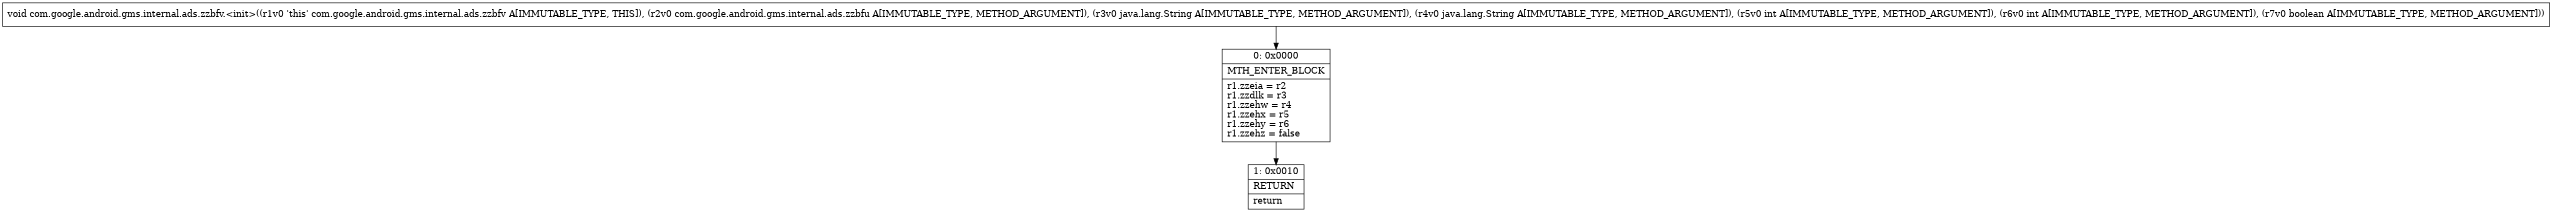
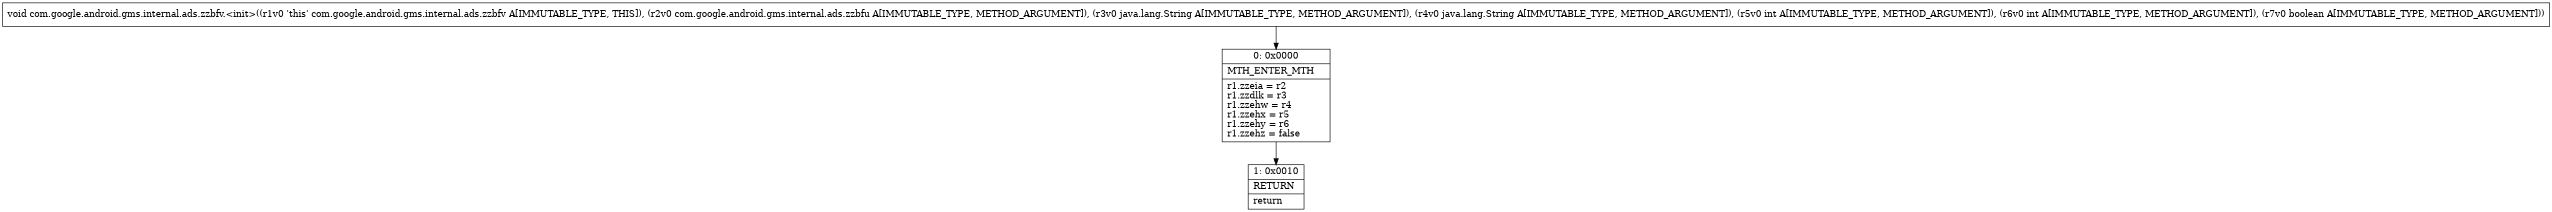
(1276, 71) -> (1271, 71)
